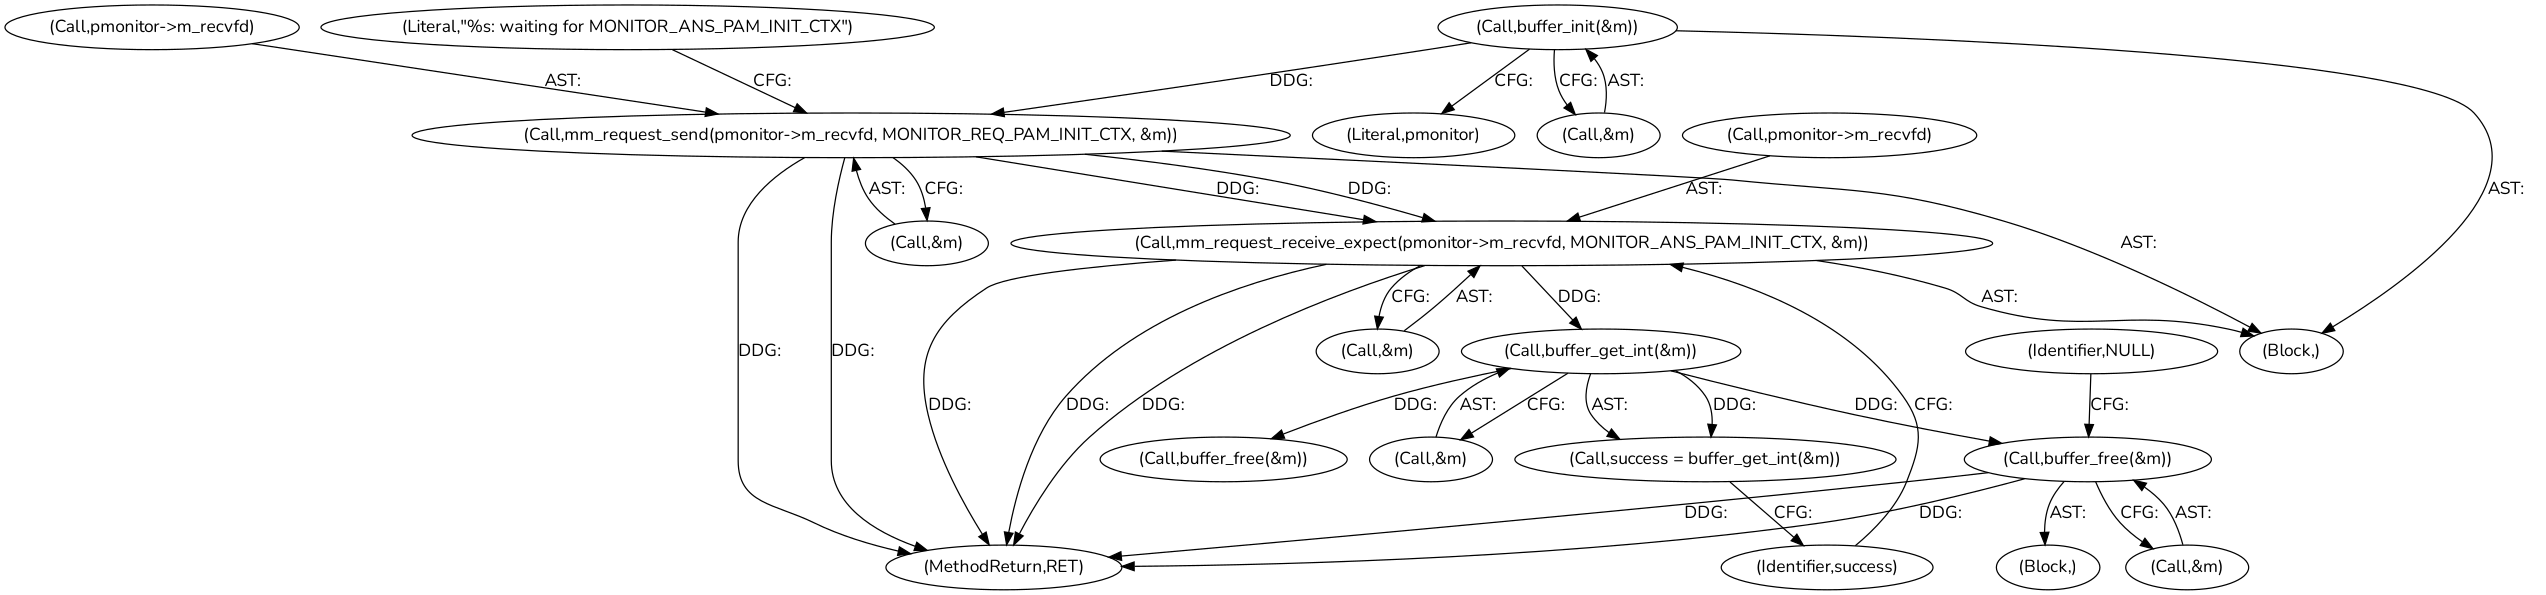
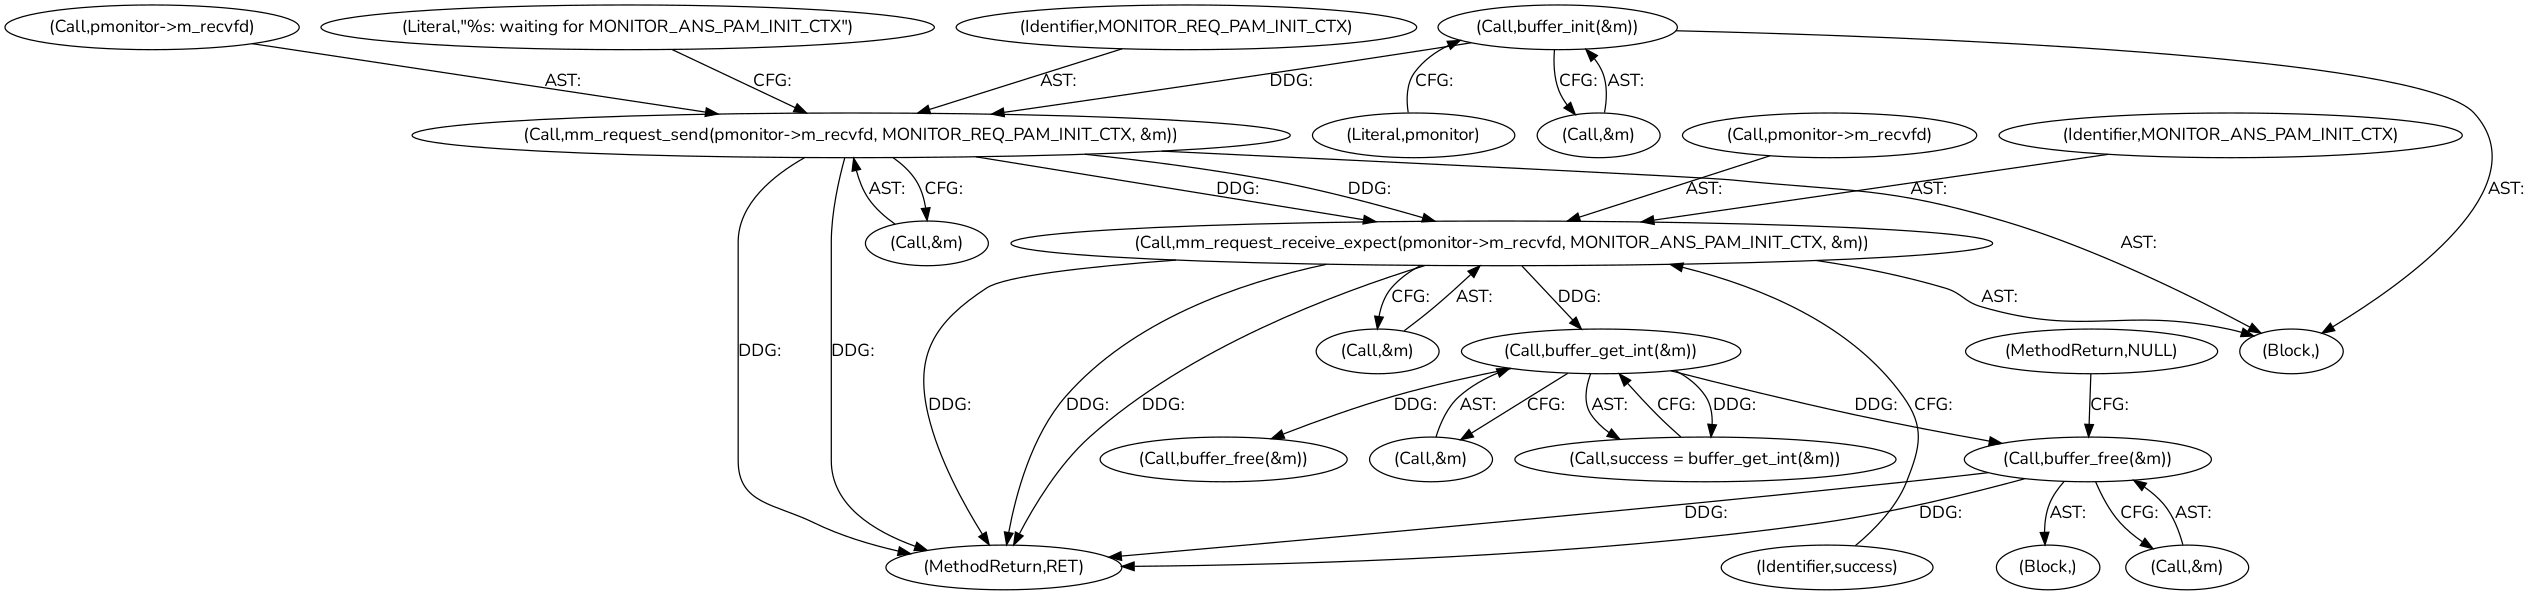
none -> (1186, 27)
(1491, 78) -> (1415, 72)
none -> (2231, 135)
(2092, 351) -> (2092, 351)
(1762, 510) -> (1653, 411)
